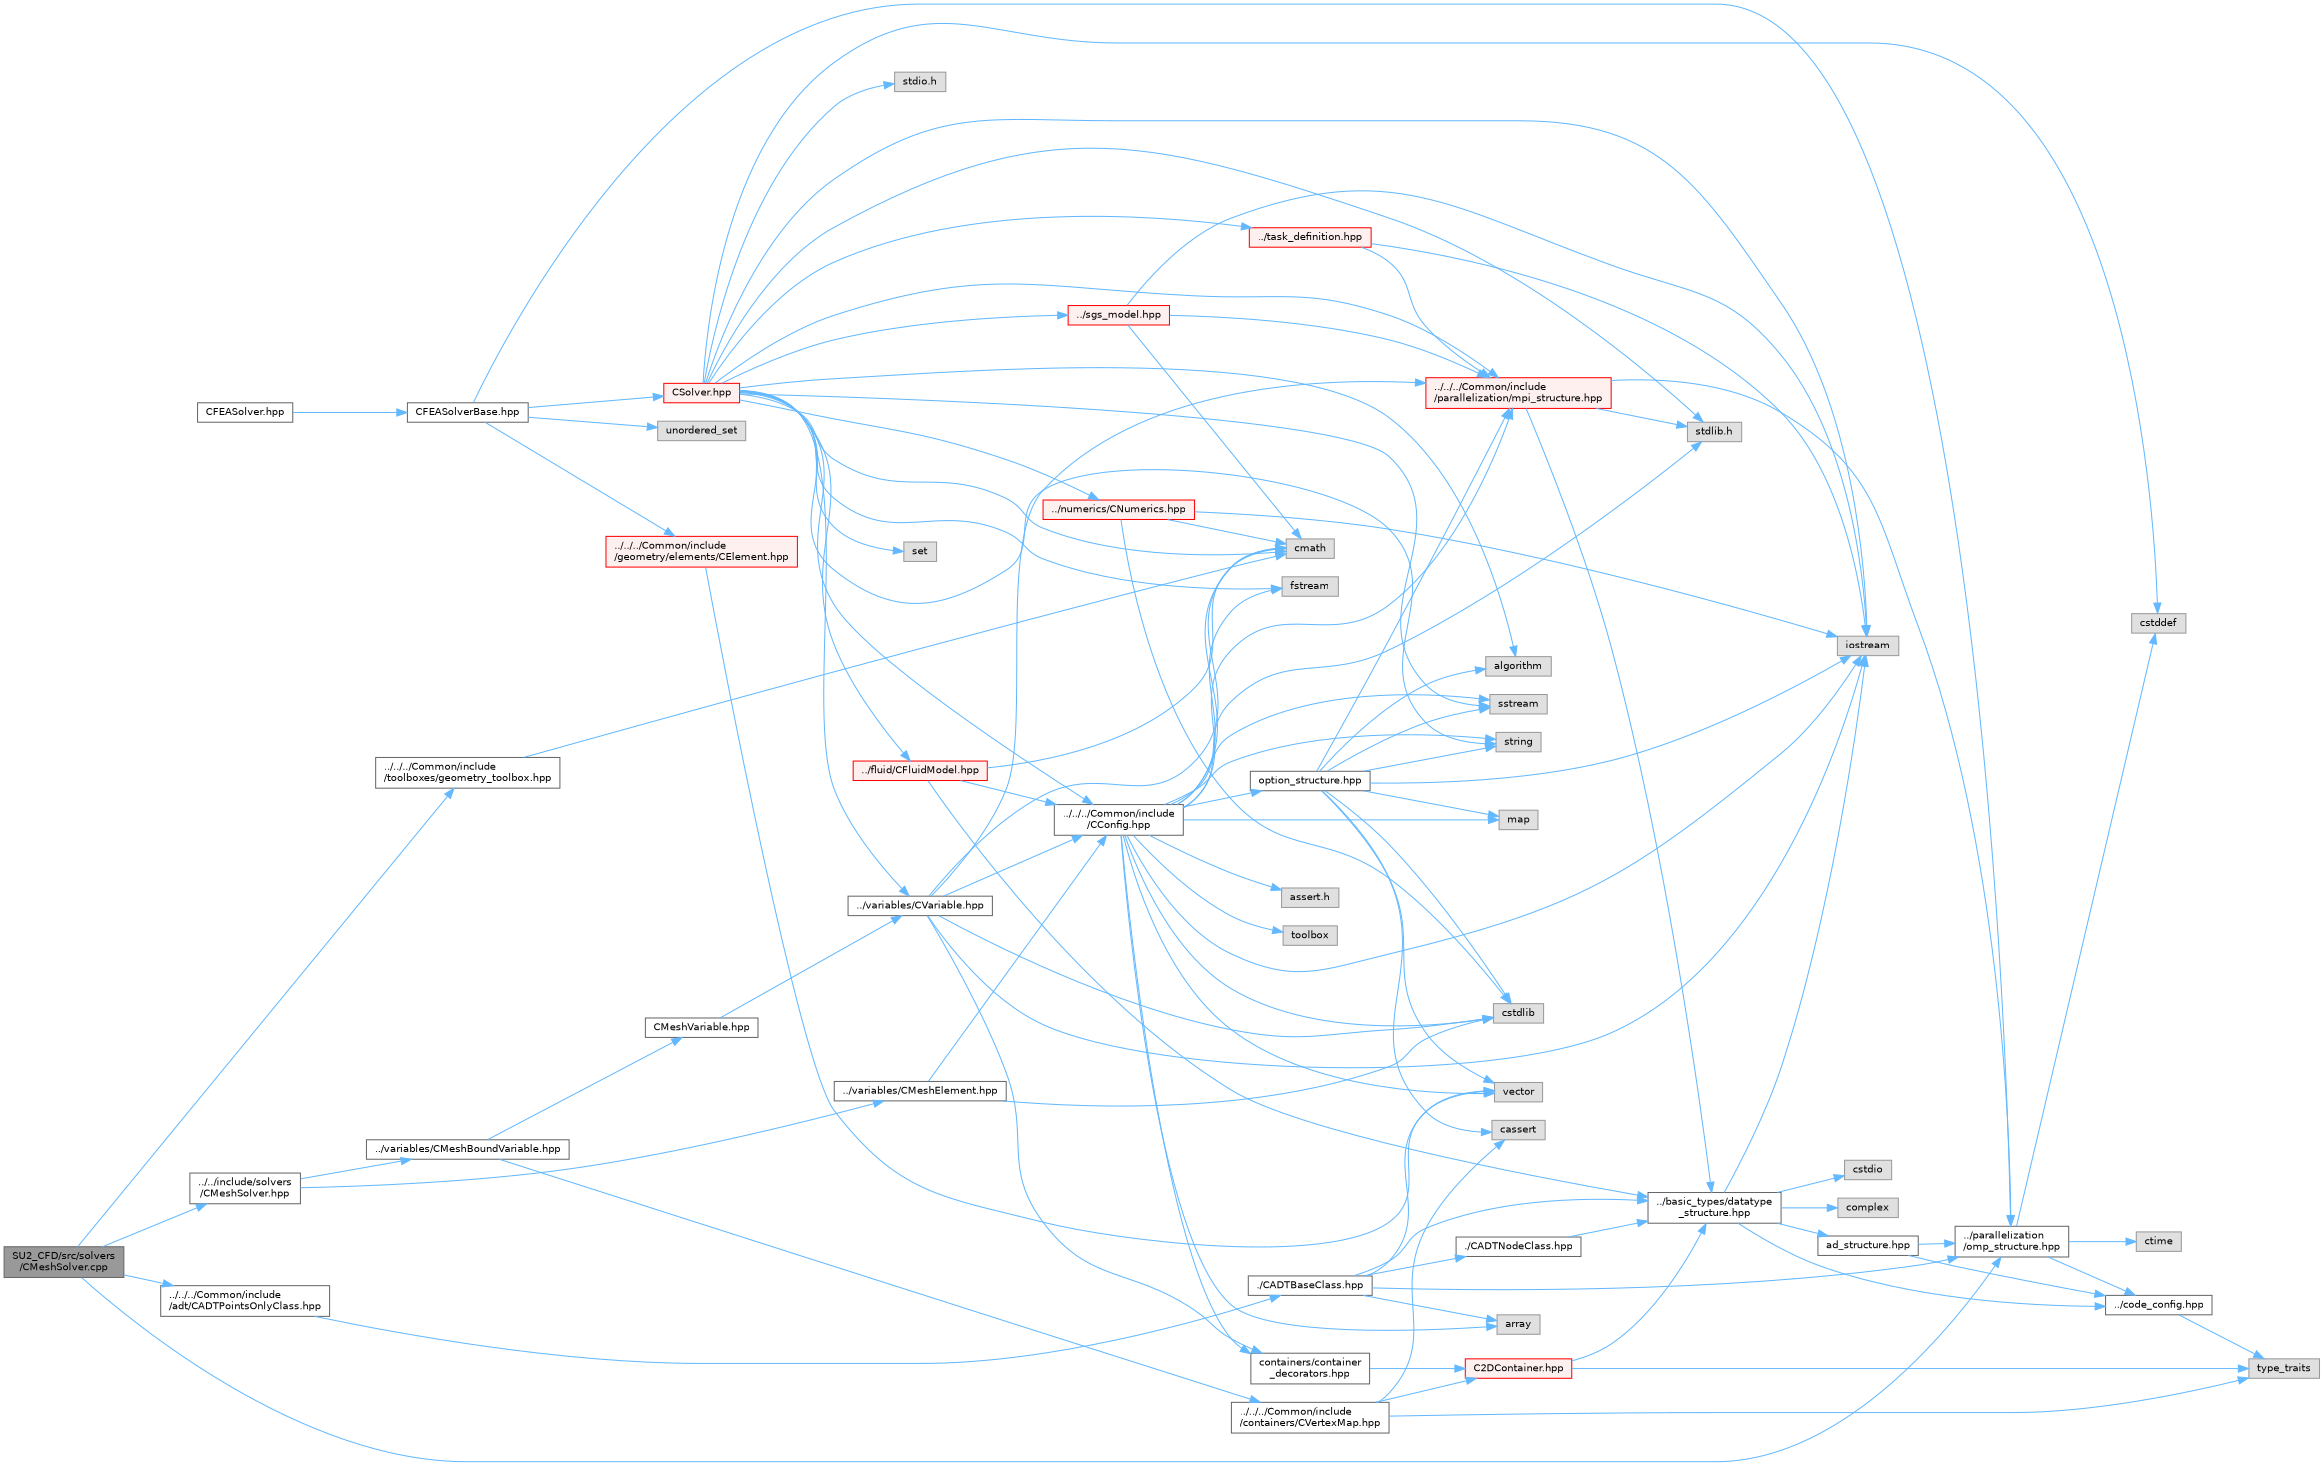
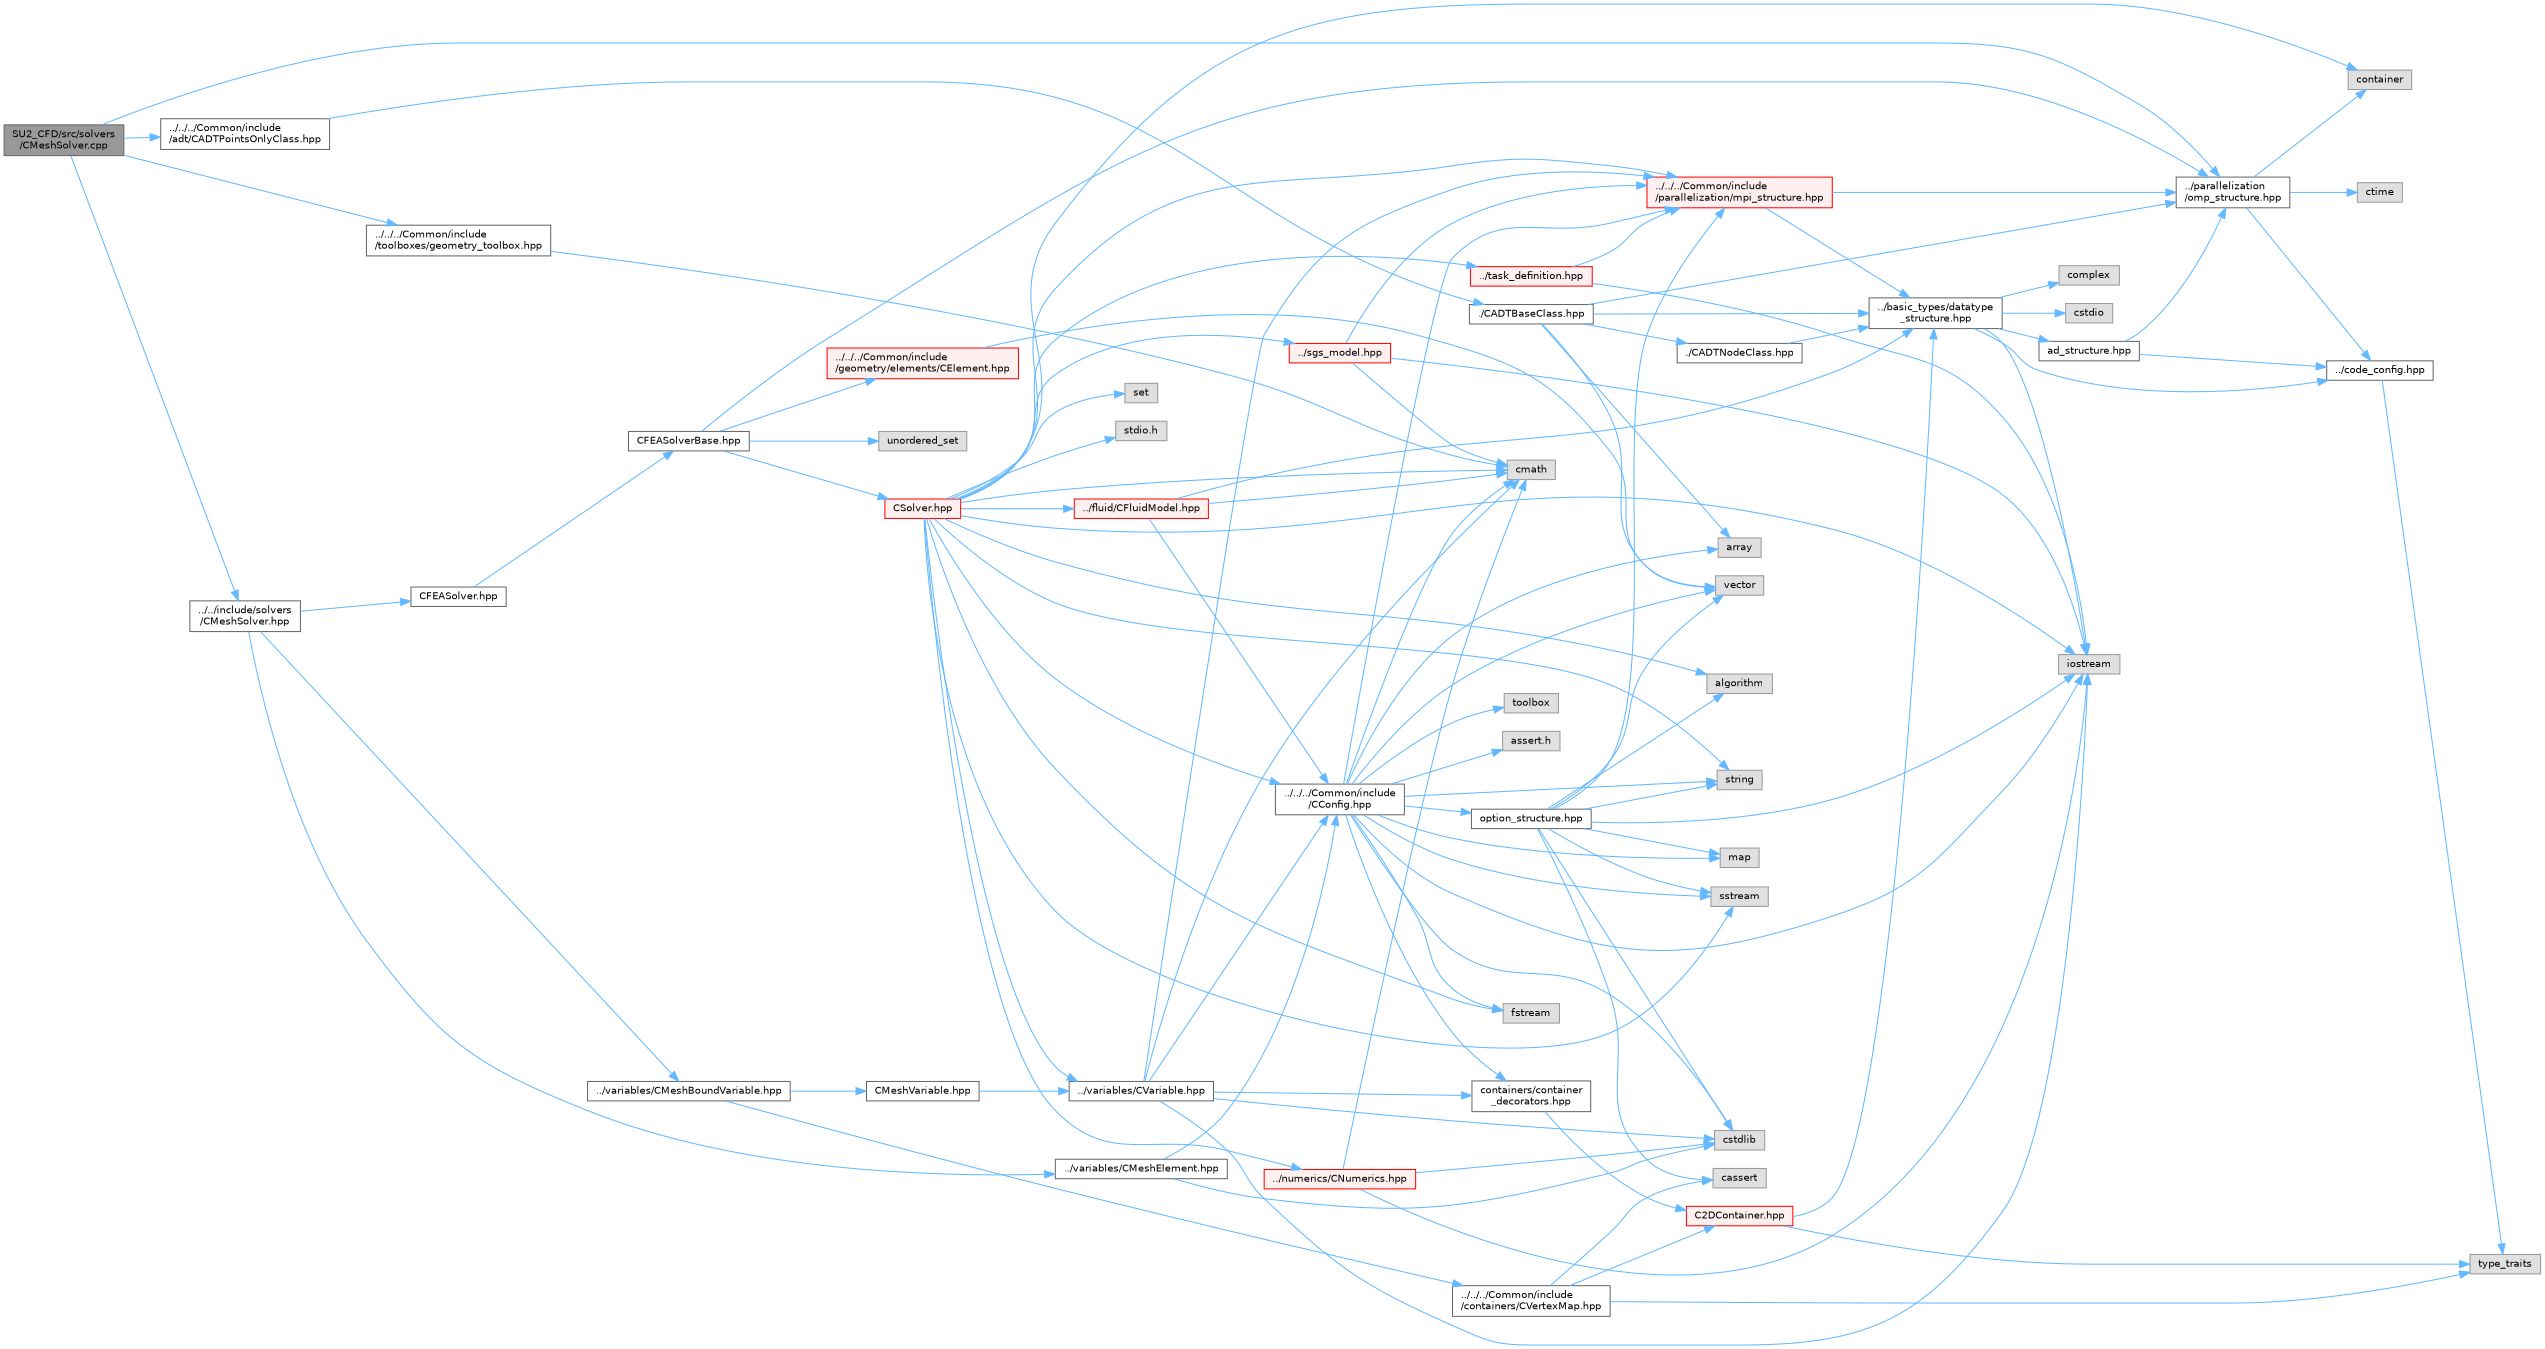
(1715, 432) -> none
none -> (351, 607)
(2159, 623) -> (2380, 80)
